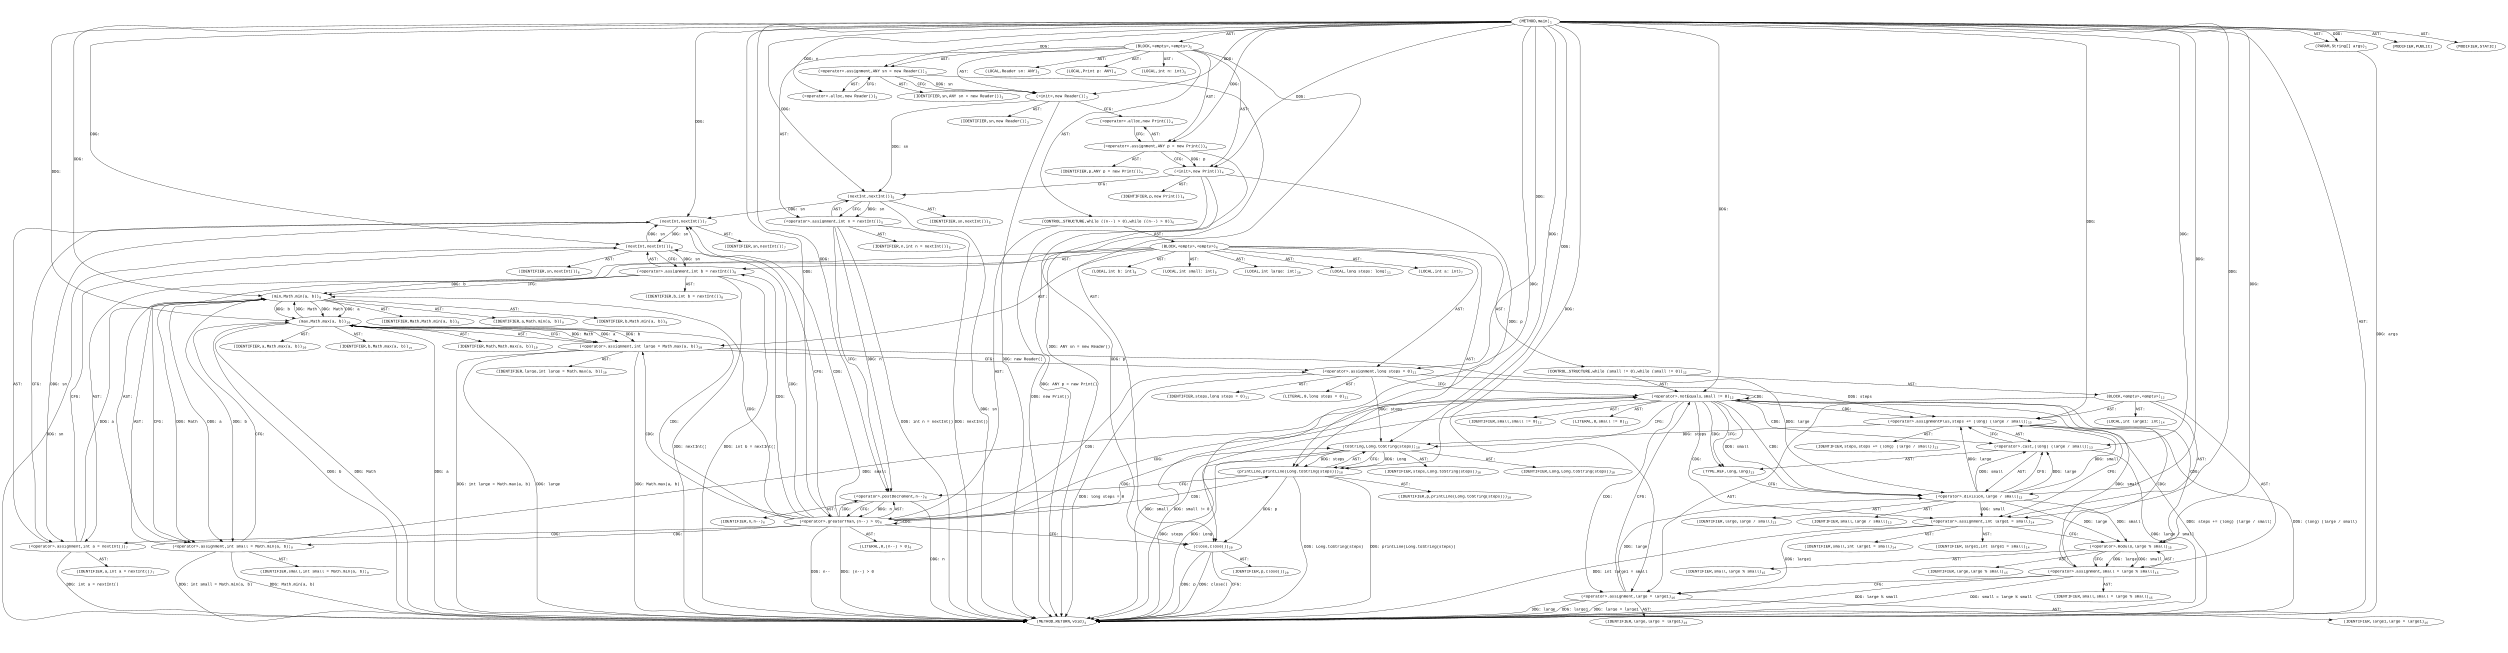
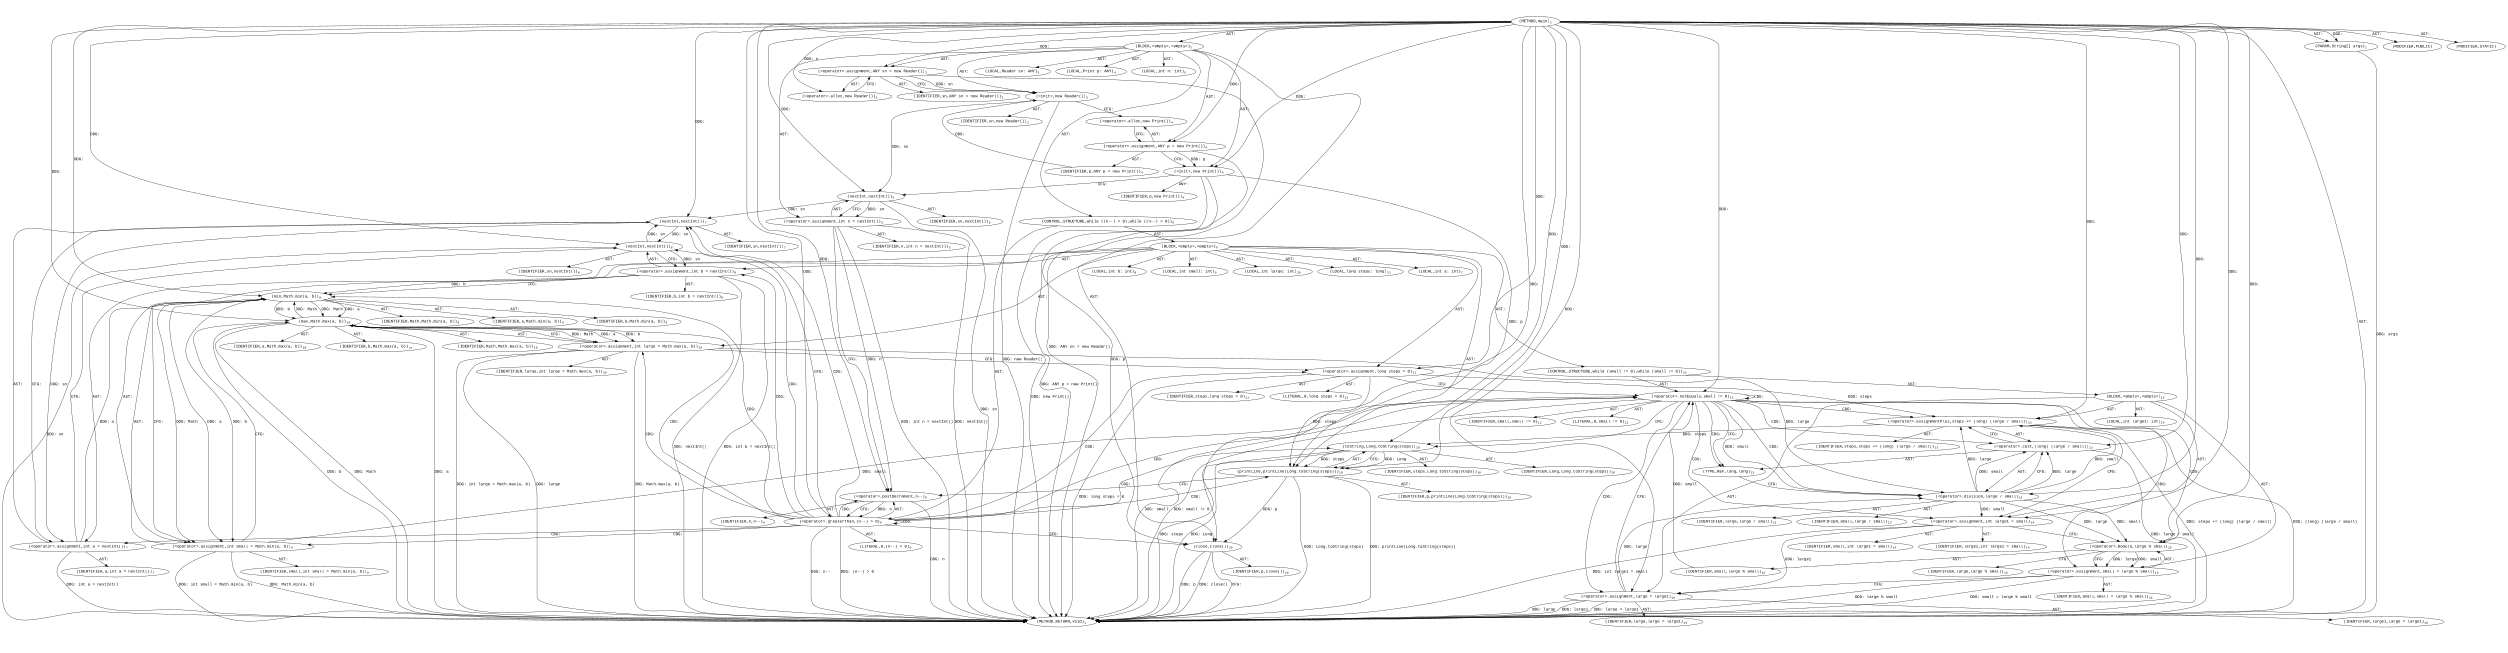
(1252, 33) -> (958, 137)
(1185, 184) -> (1185, 184)
(2019, 410) -> (1673, 485)
(1378, 411) -> (1325, 412)
(2065, 559) -> (2065, 559)
